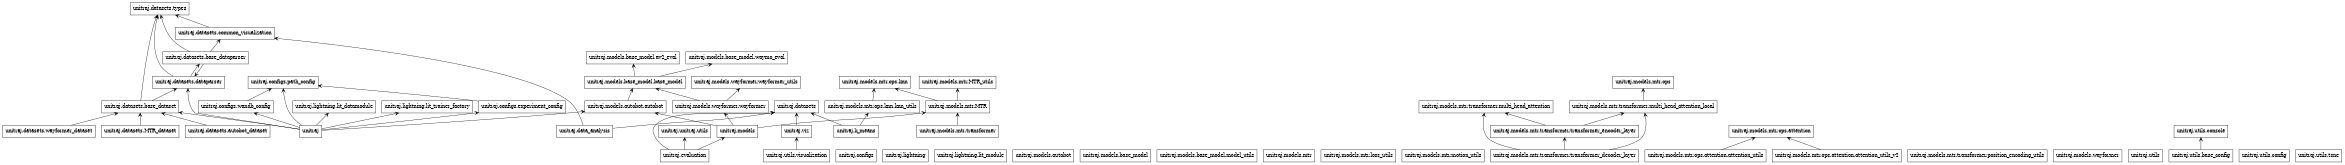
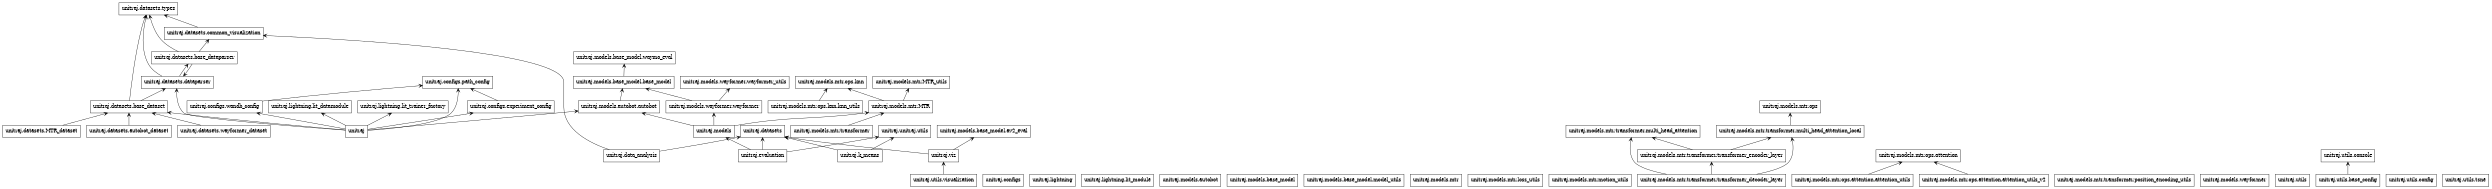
(634, 72) -> (962, 145)
(863, 121) -> (881, 144)
